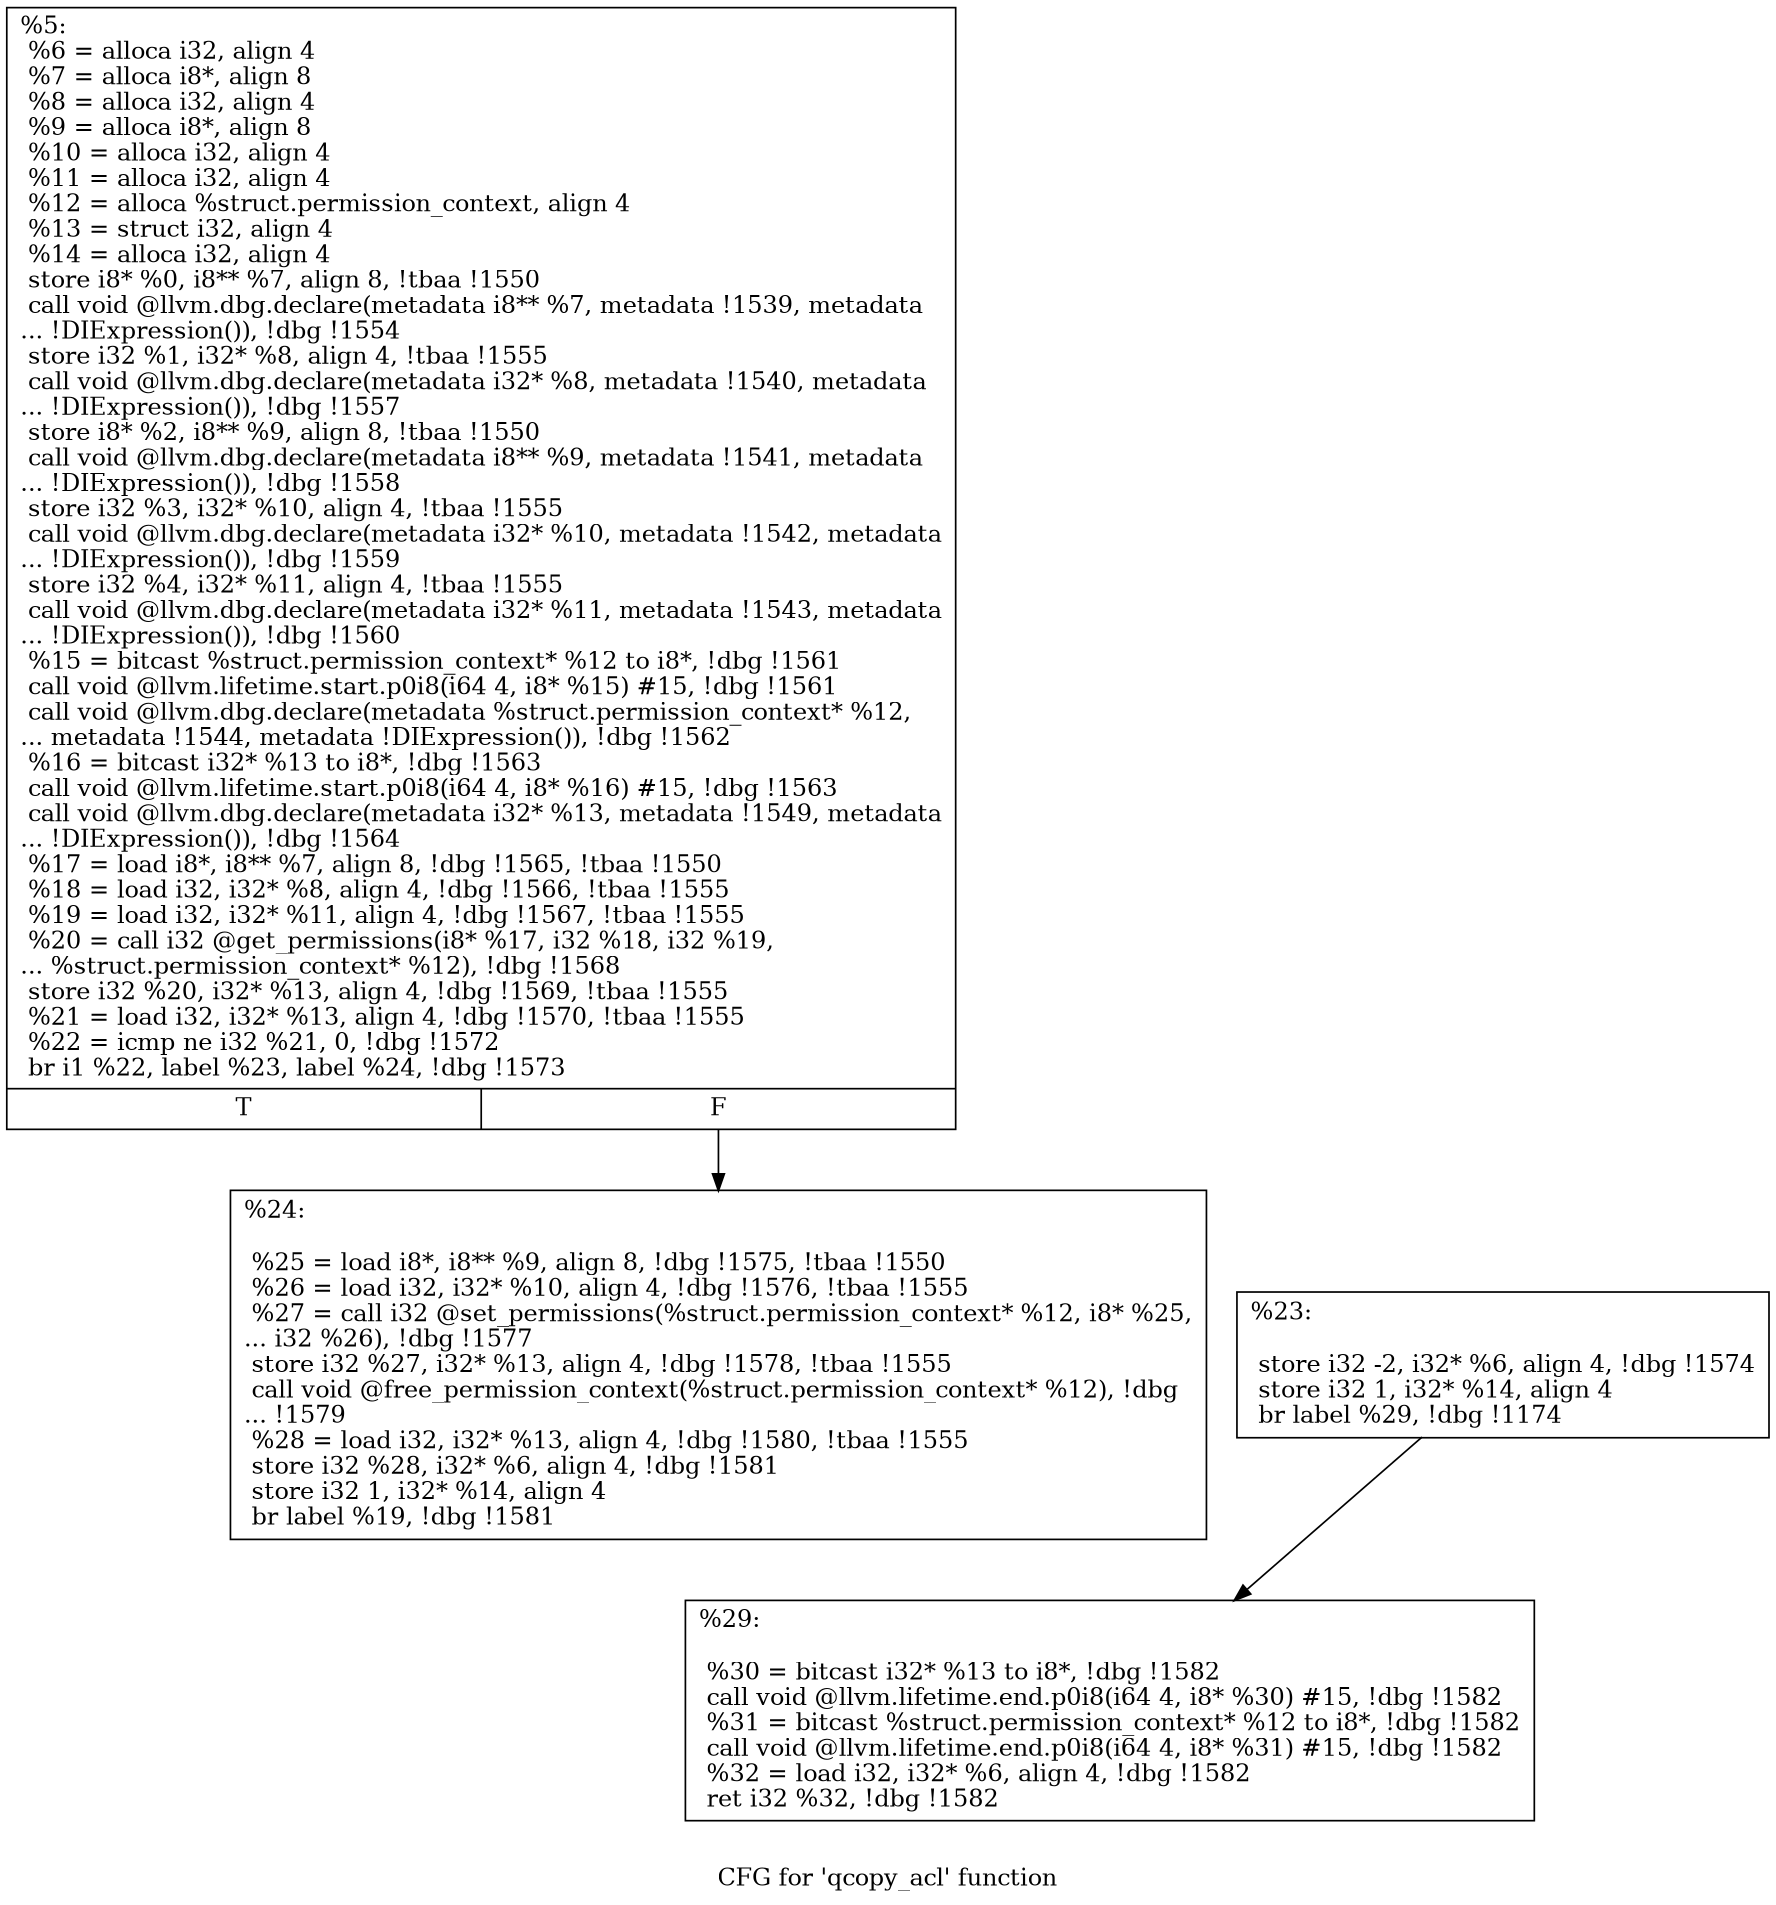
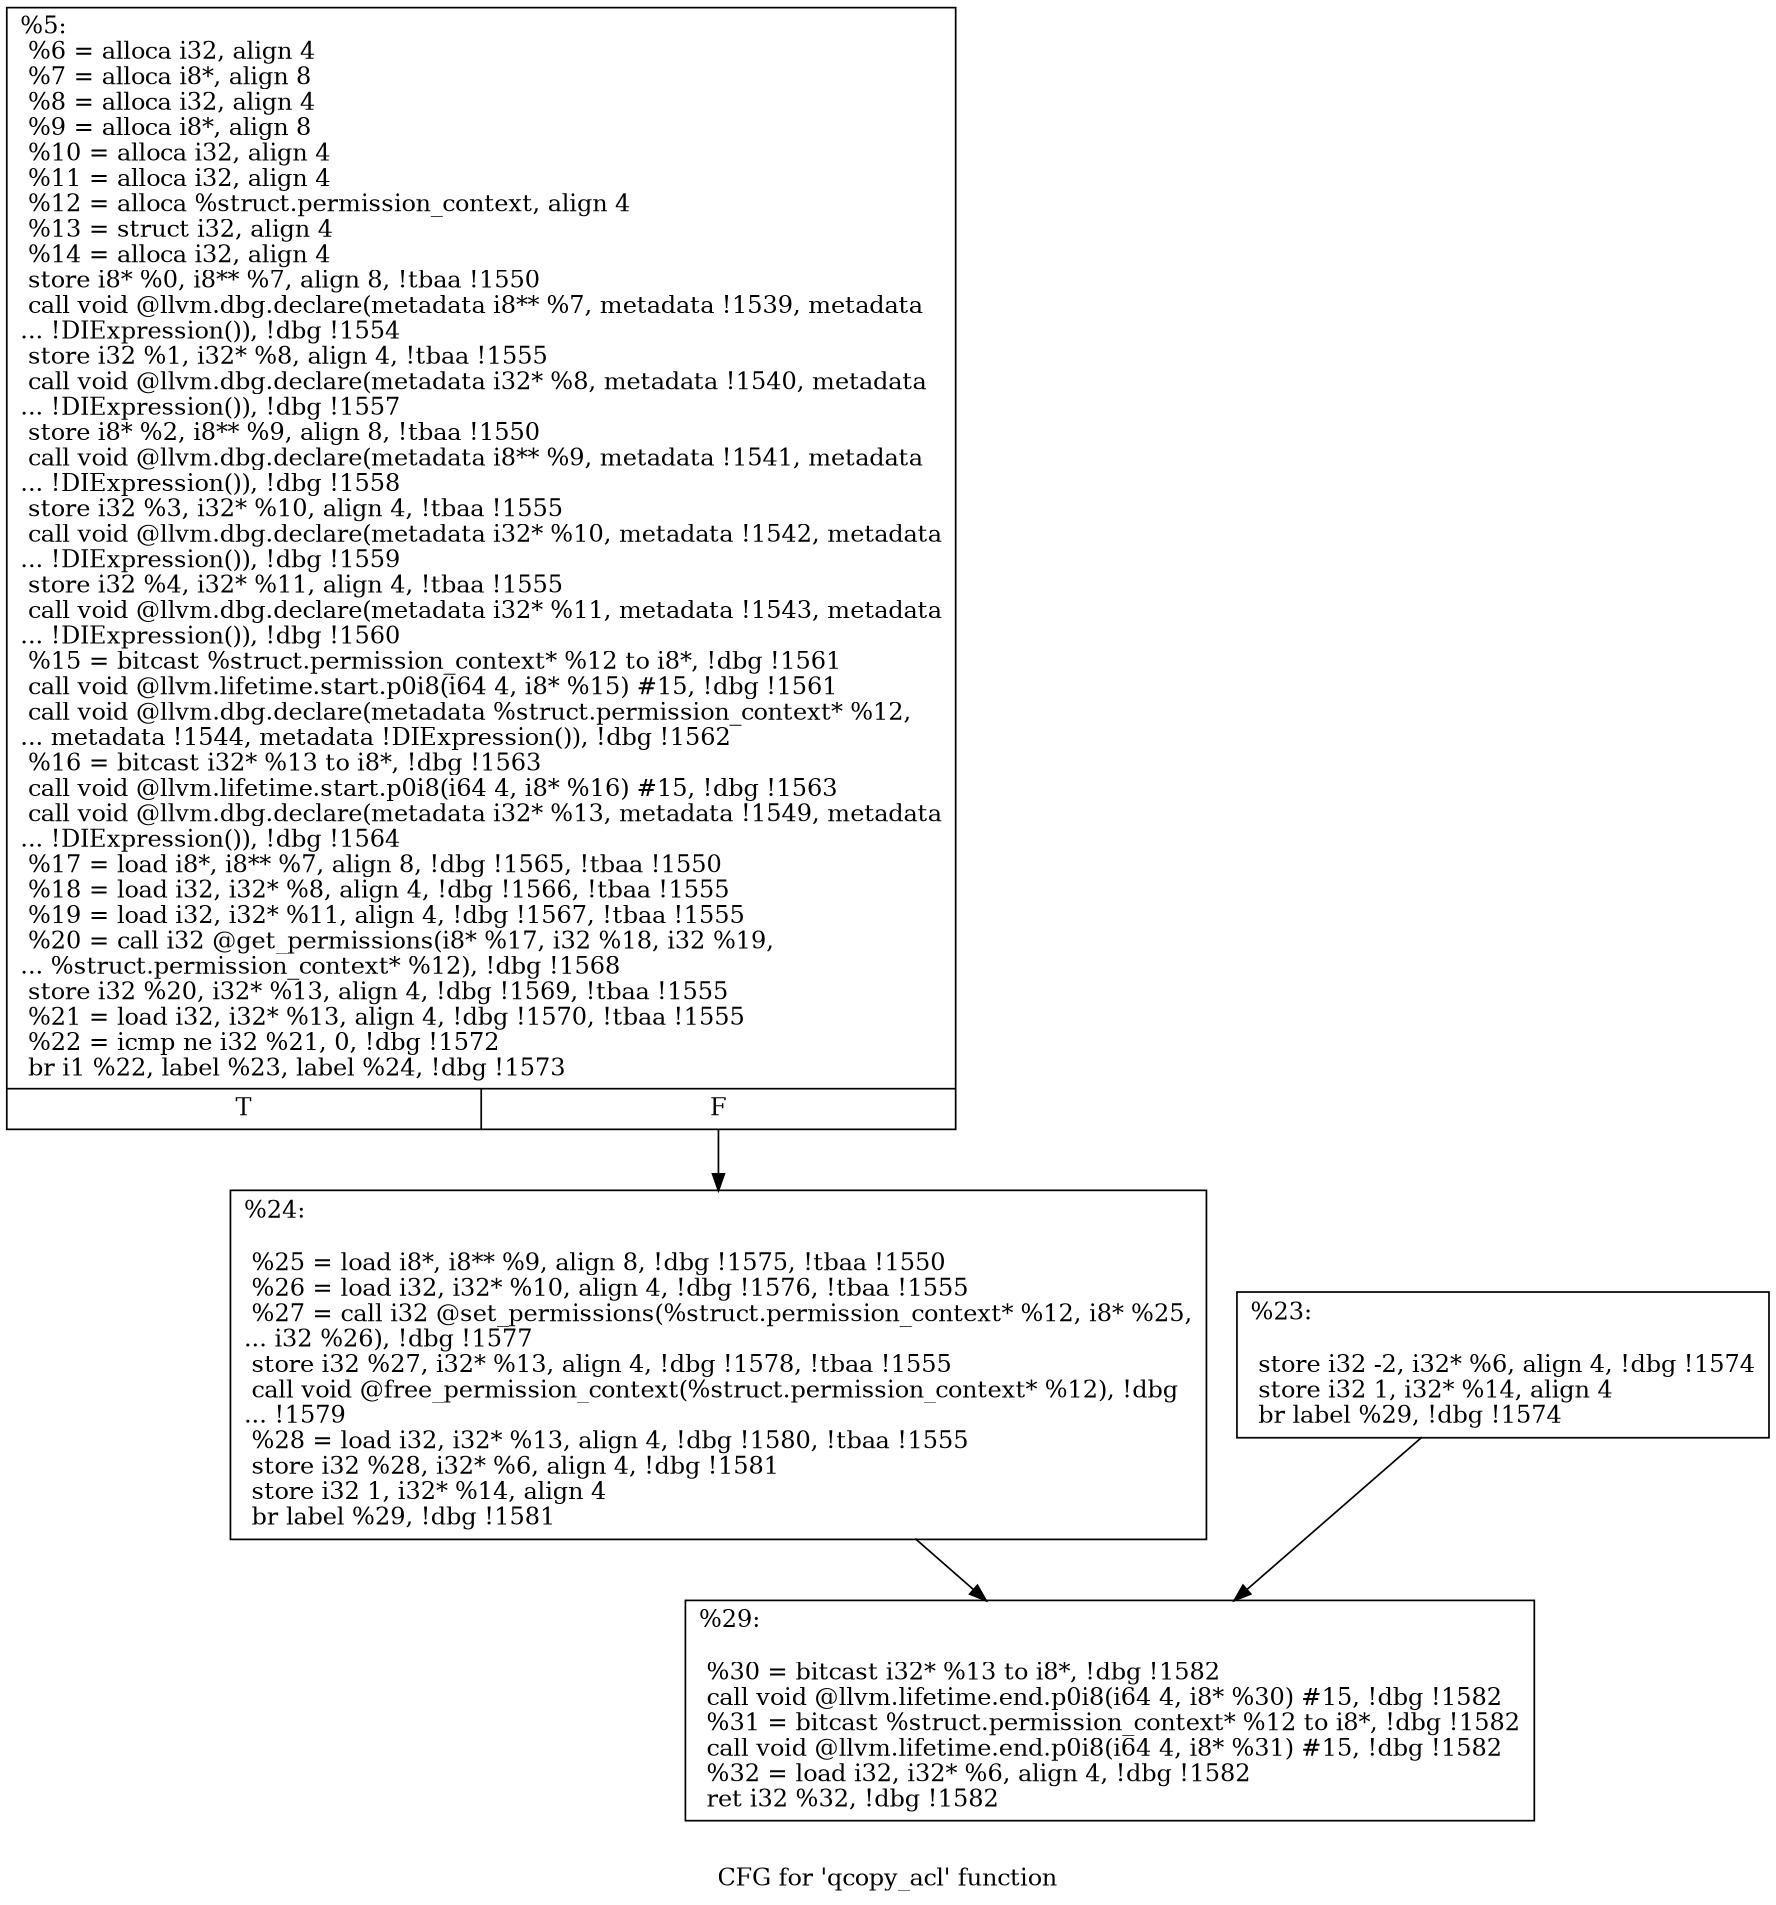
(1406, 1416) -> (1406, 1416)
(400, 1517) -> (400, 1517)
none -> (944, 1564)
